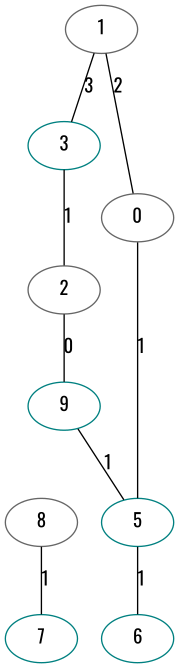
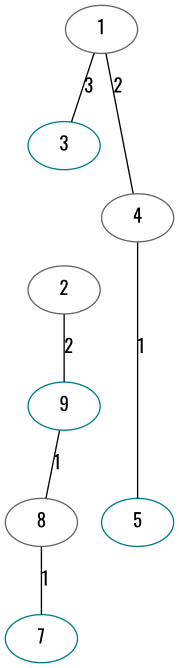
(64, 218) -> none
(138, 218) -> (138, 218)
(69, 348) -> (69, 348)
(101, 464) -> (53, 465)
(138, 639) -> none
